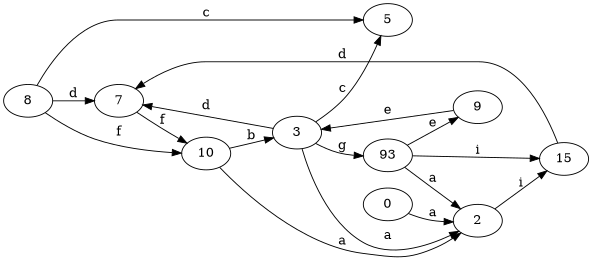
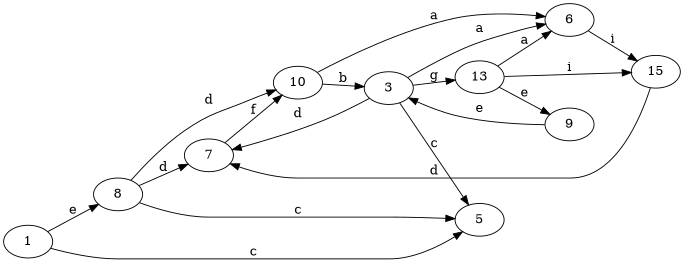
(119, 132) -> (209, 100)
(388, 155) -> (480, 77)
(388, 204) -> none
(478, 221) -> (570, 20)
none -> (28, 242)
